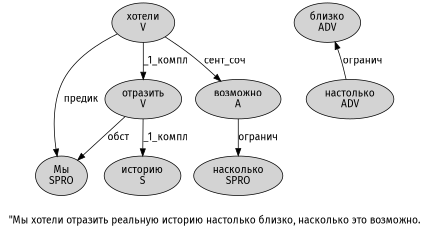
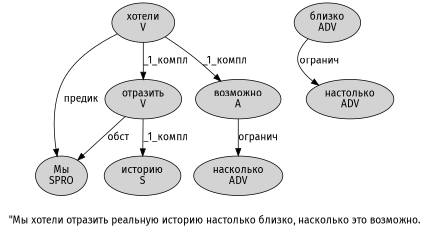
(225, 61) -> (225, 61)
(342, 64) -> (298, 61)
(238, 176) -> (238, 176)
